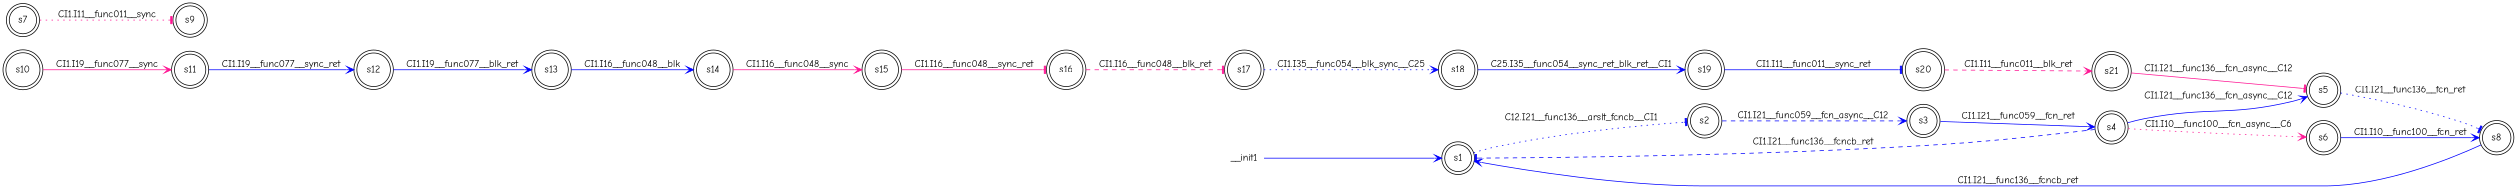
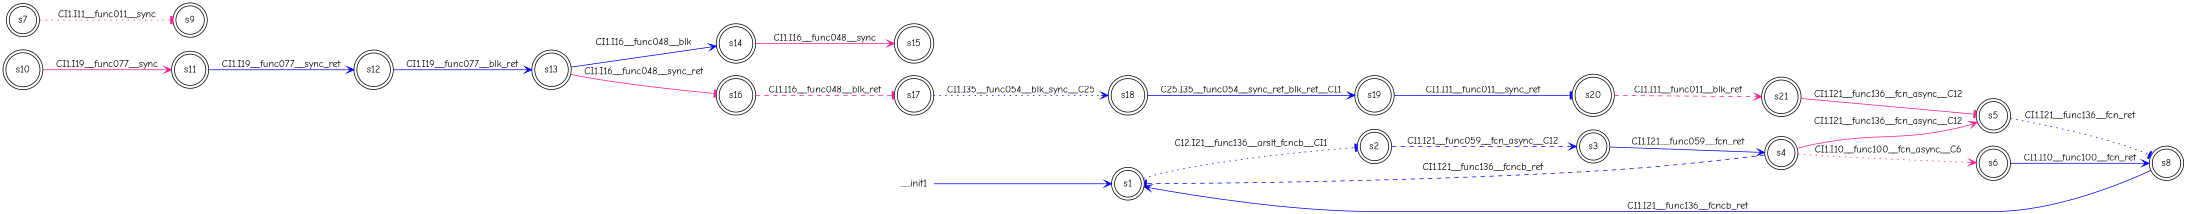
(972, 70) -> (641, 86)
(2214, 111) -> (1884, 137)
